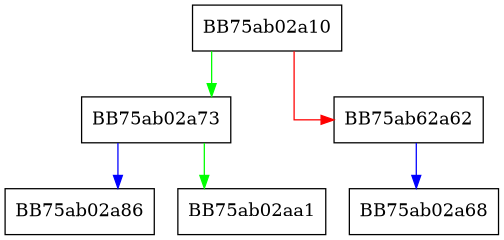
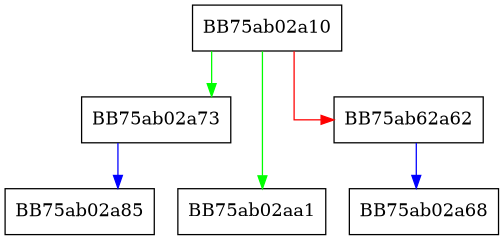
(204, 159) -> (262, 114)
(80, 212) -> (80, 212)
